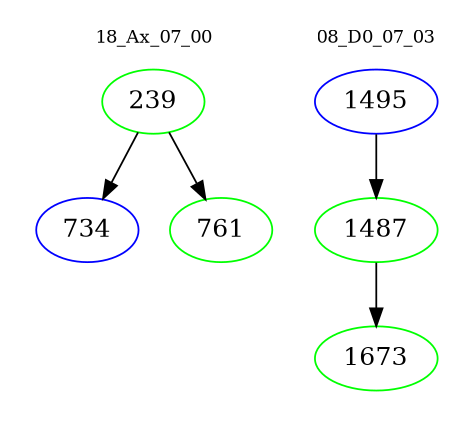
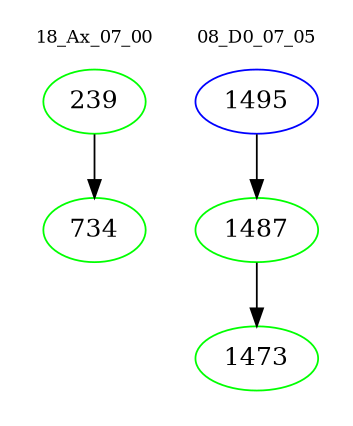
(376, 38) -> (257, 38)
(87, 230) -> (95, 230)
(221, 230) -> none
(376, 358) -> (257, 358)
